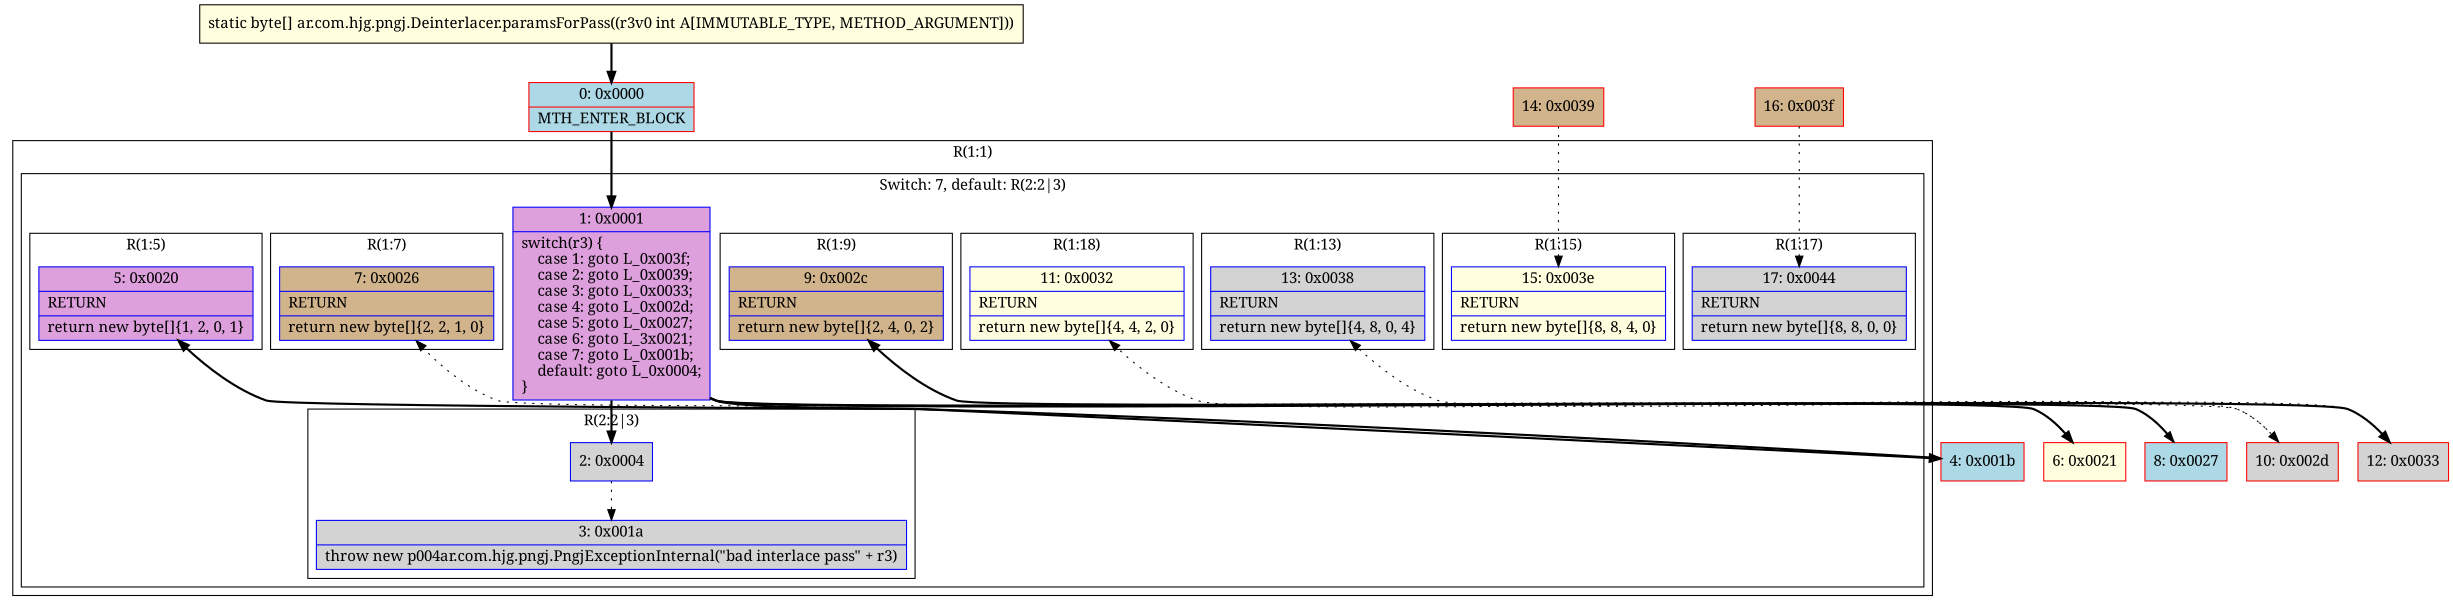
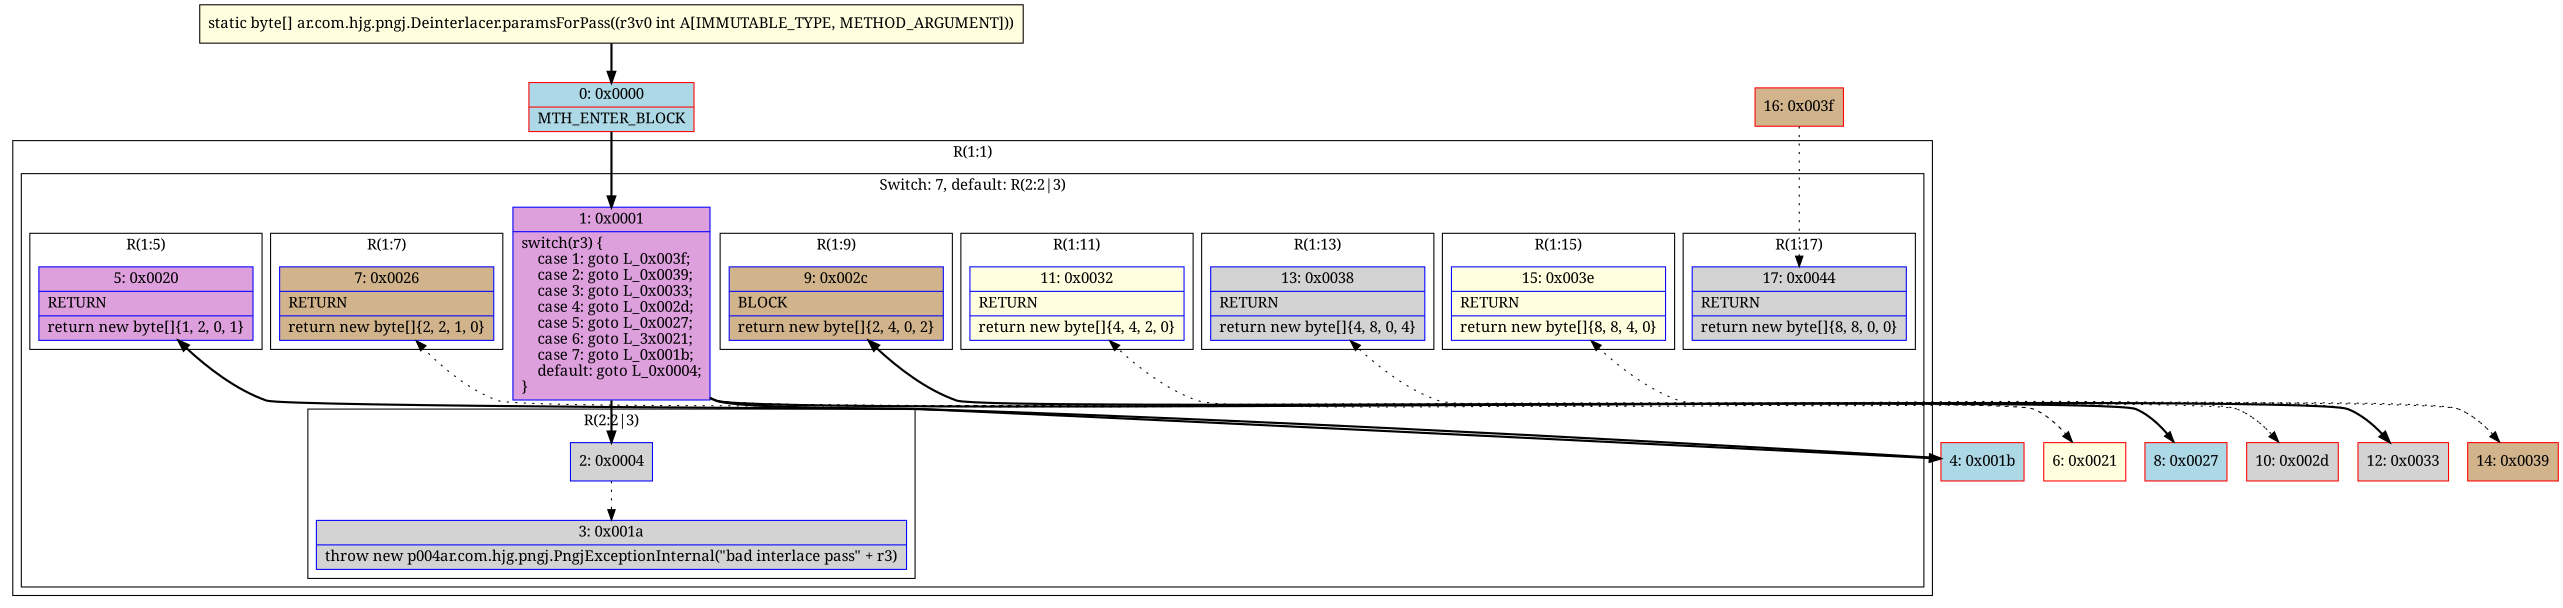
(1077, 246) -> (1077, 246)
(768, 303) -> (763, 303)
(1392, 404) -> (1392, 404)
none -> (1605, 405)
